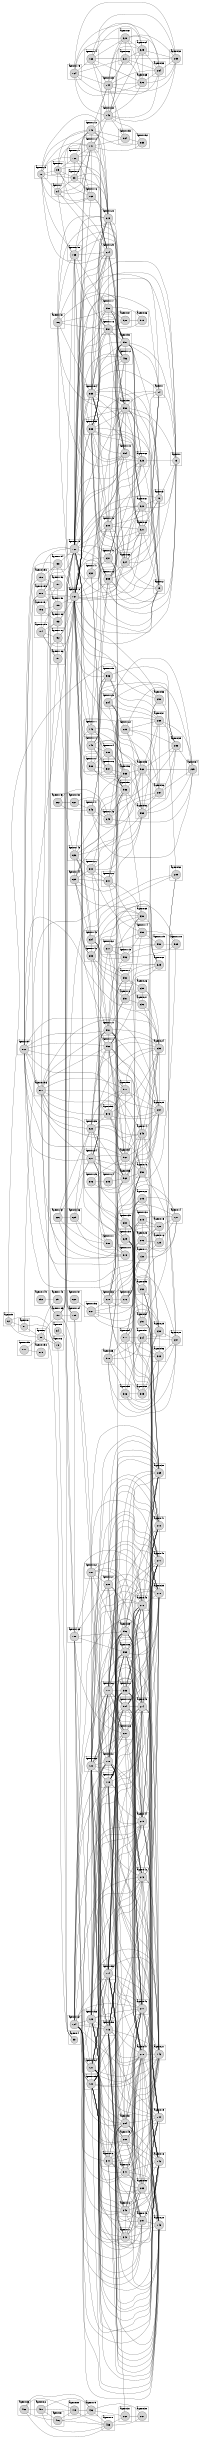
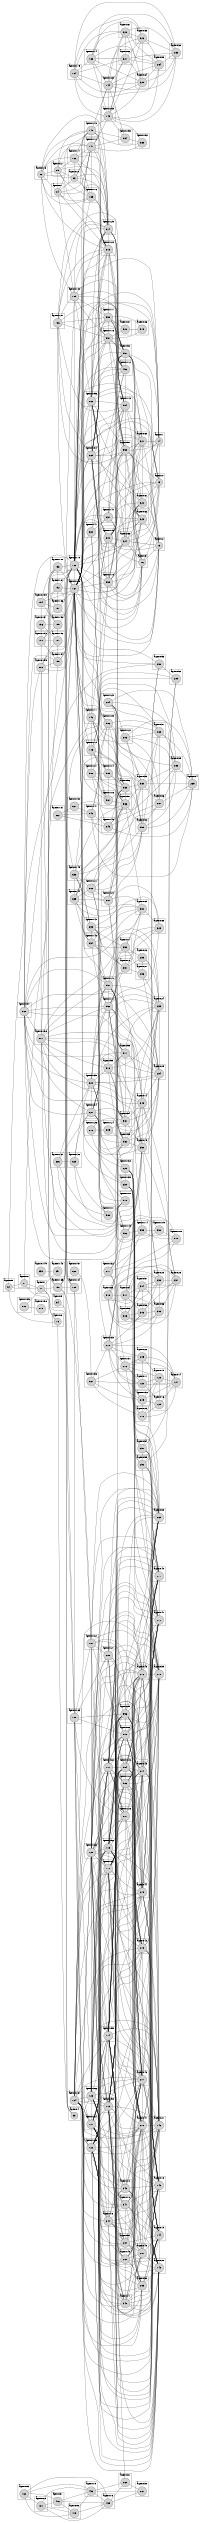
(151, 537) -> none
none -> (99, 1941)
